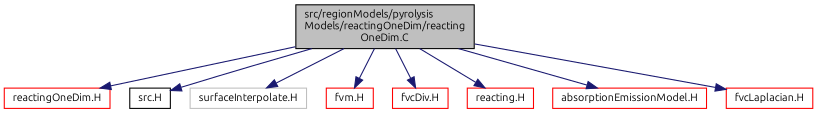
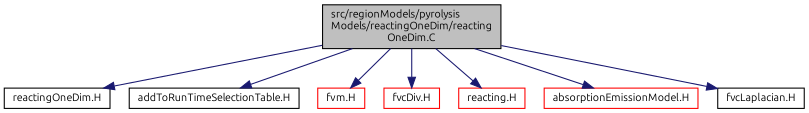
(57, 98) -> (57, 98)
(150, 98) -> (214, 98)
(248, 98) -> none
(770, 98) -> (761, 98)
